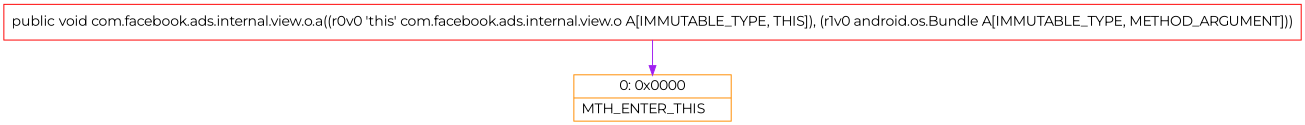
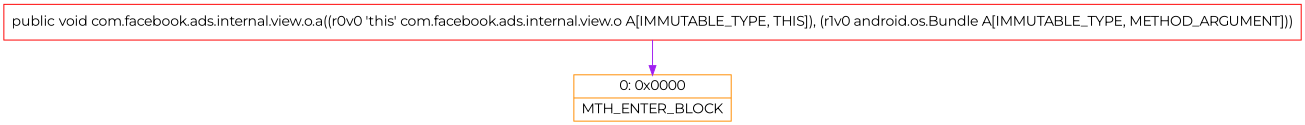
(643, 109) -> (653, 109)
